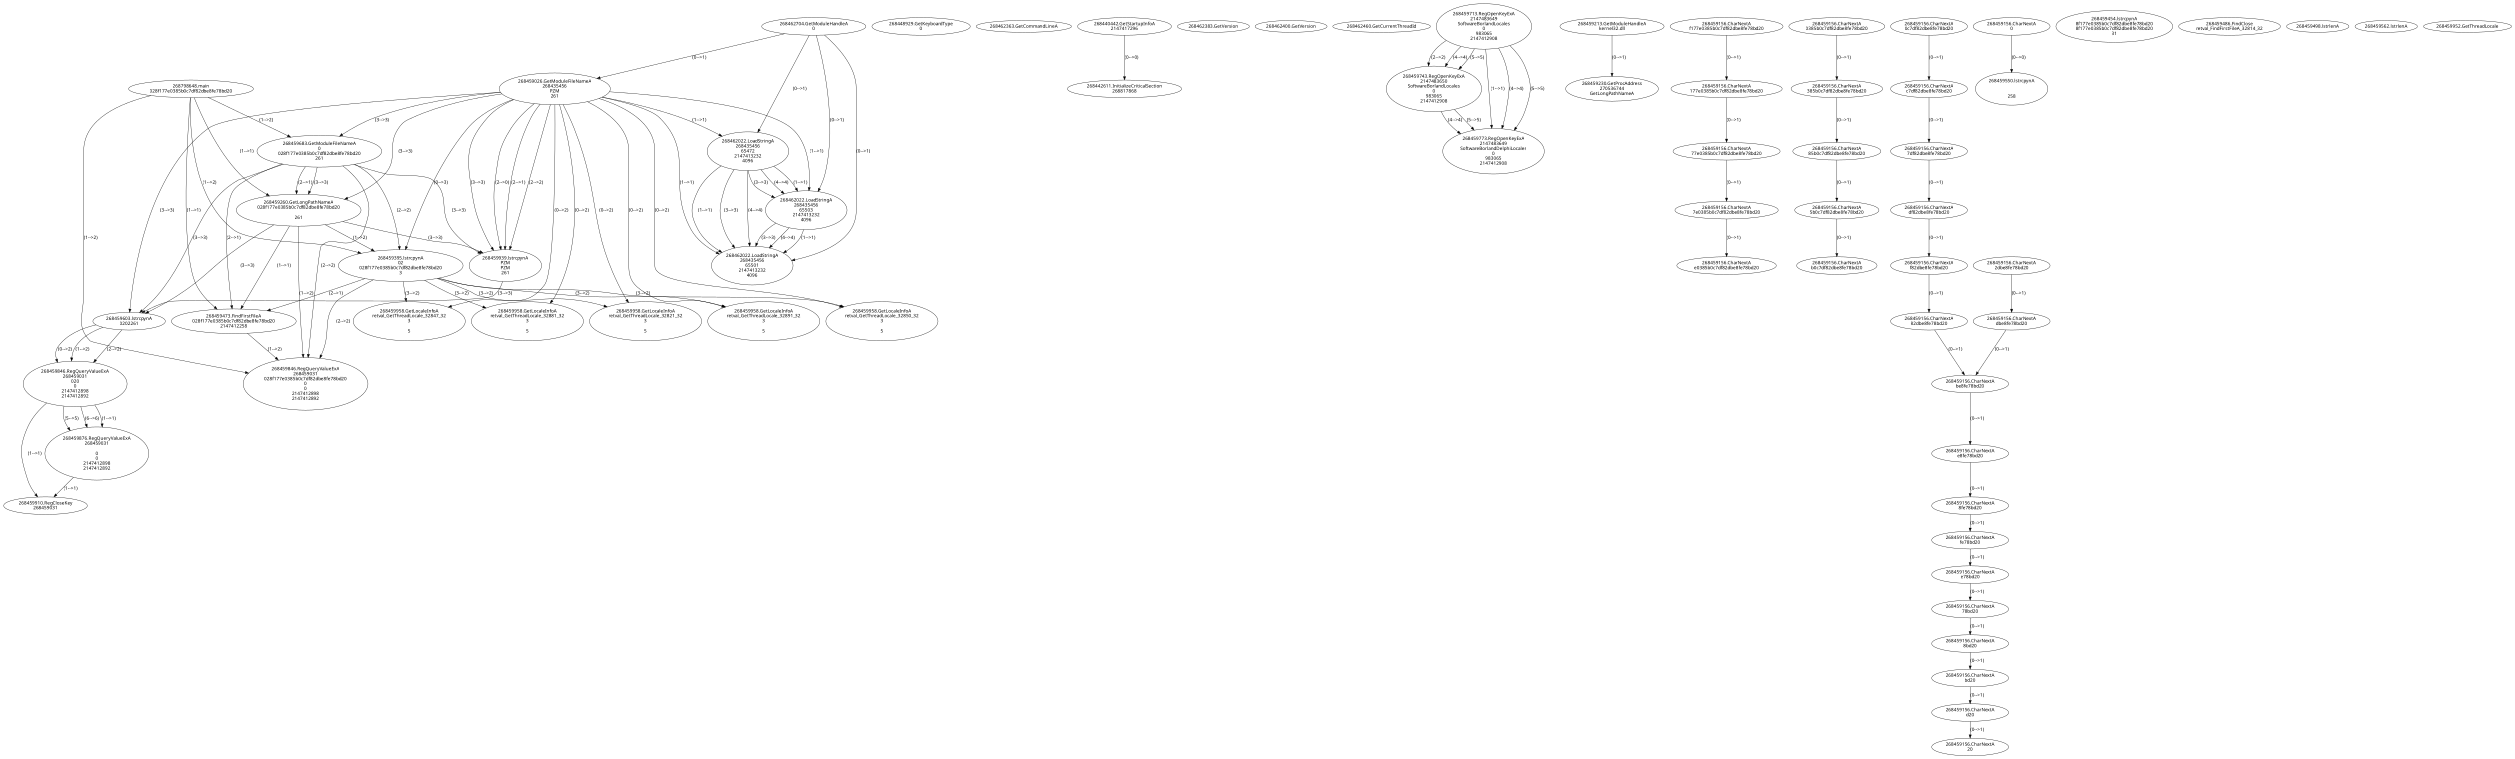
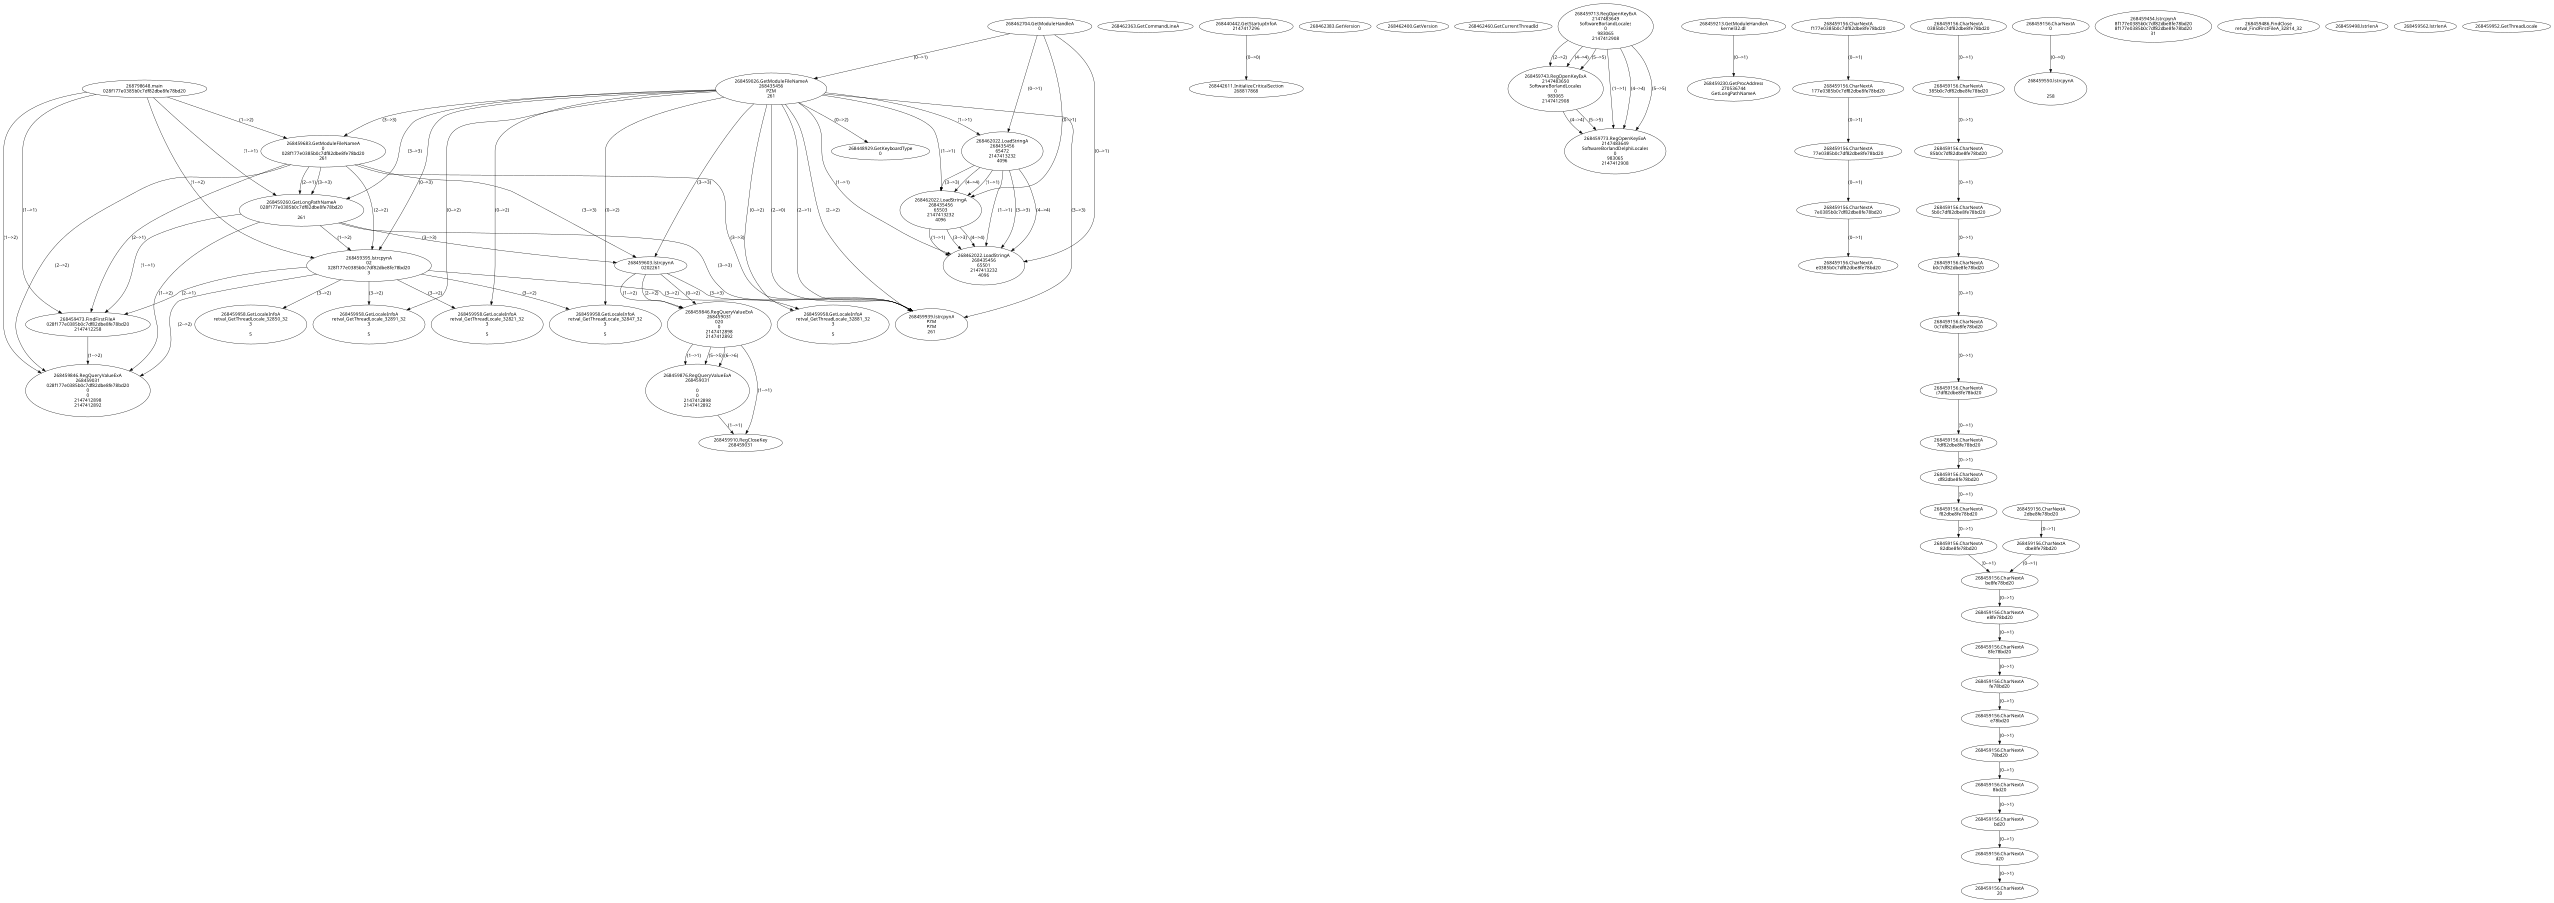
(655, 264) -> (832, 121)
none -> (1959, 293)
(327, 301) -> (786, 299)
